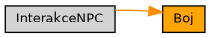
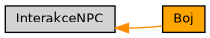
(132, 10) -> (145, 27)
